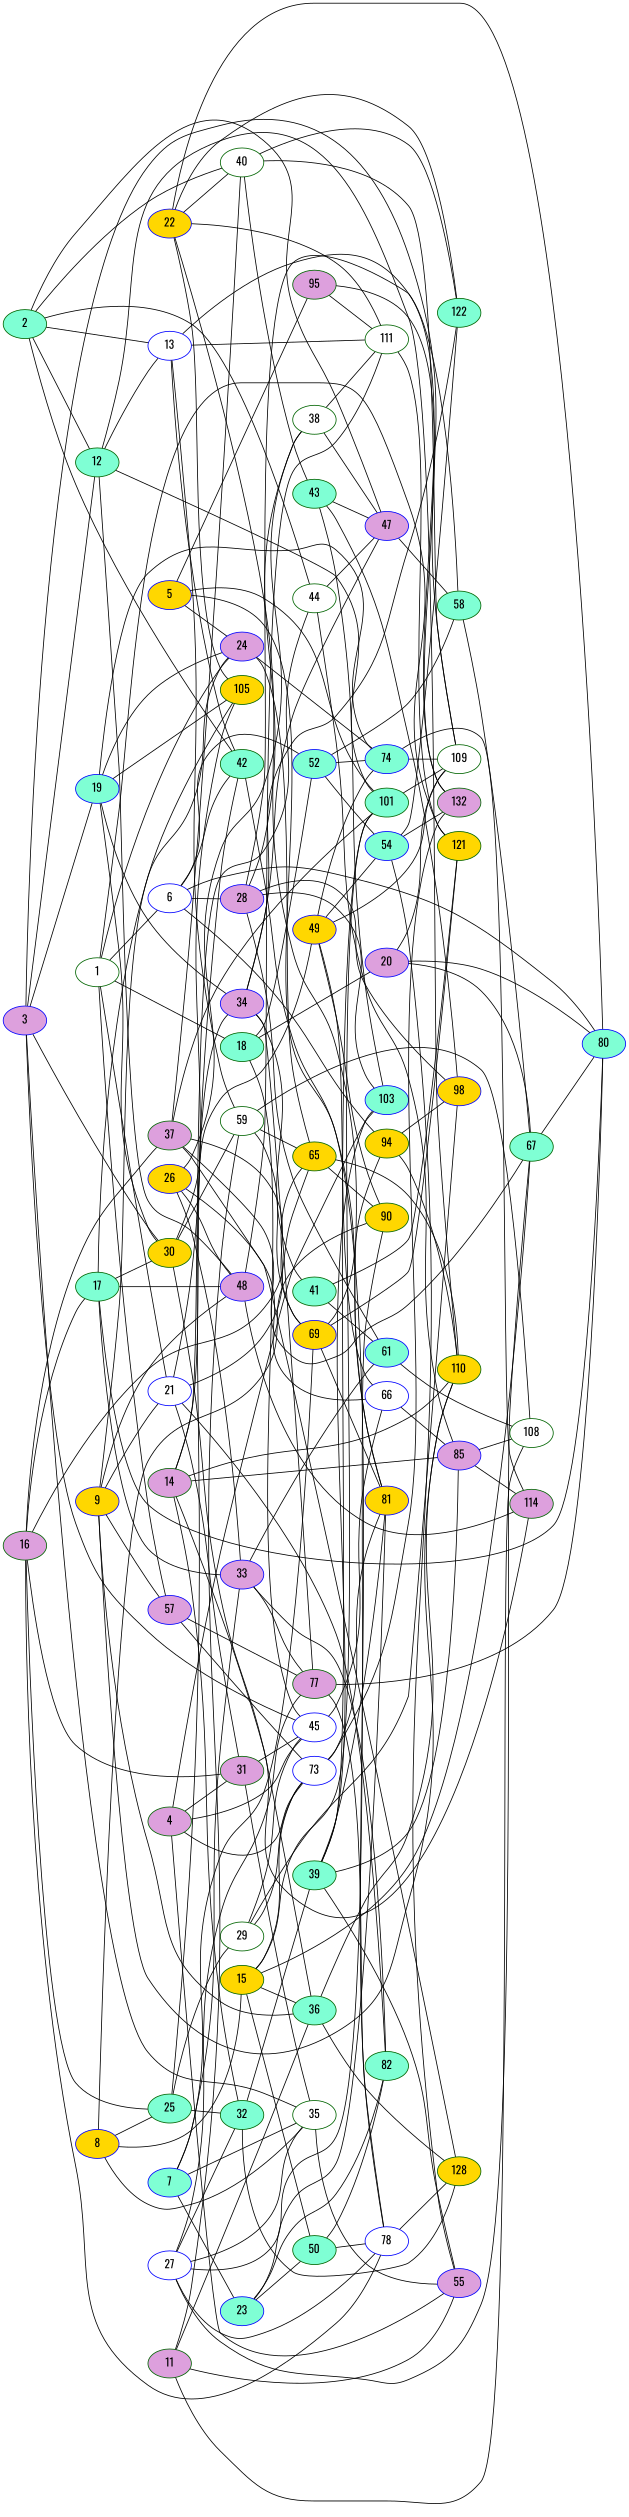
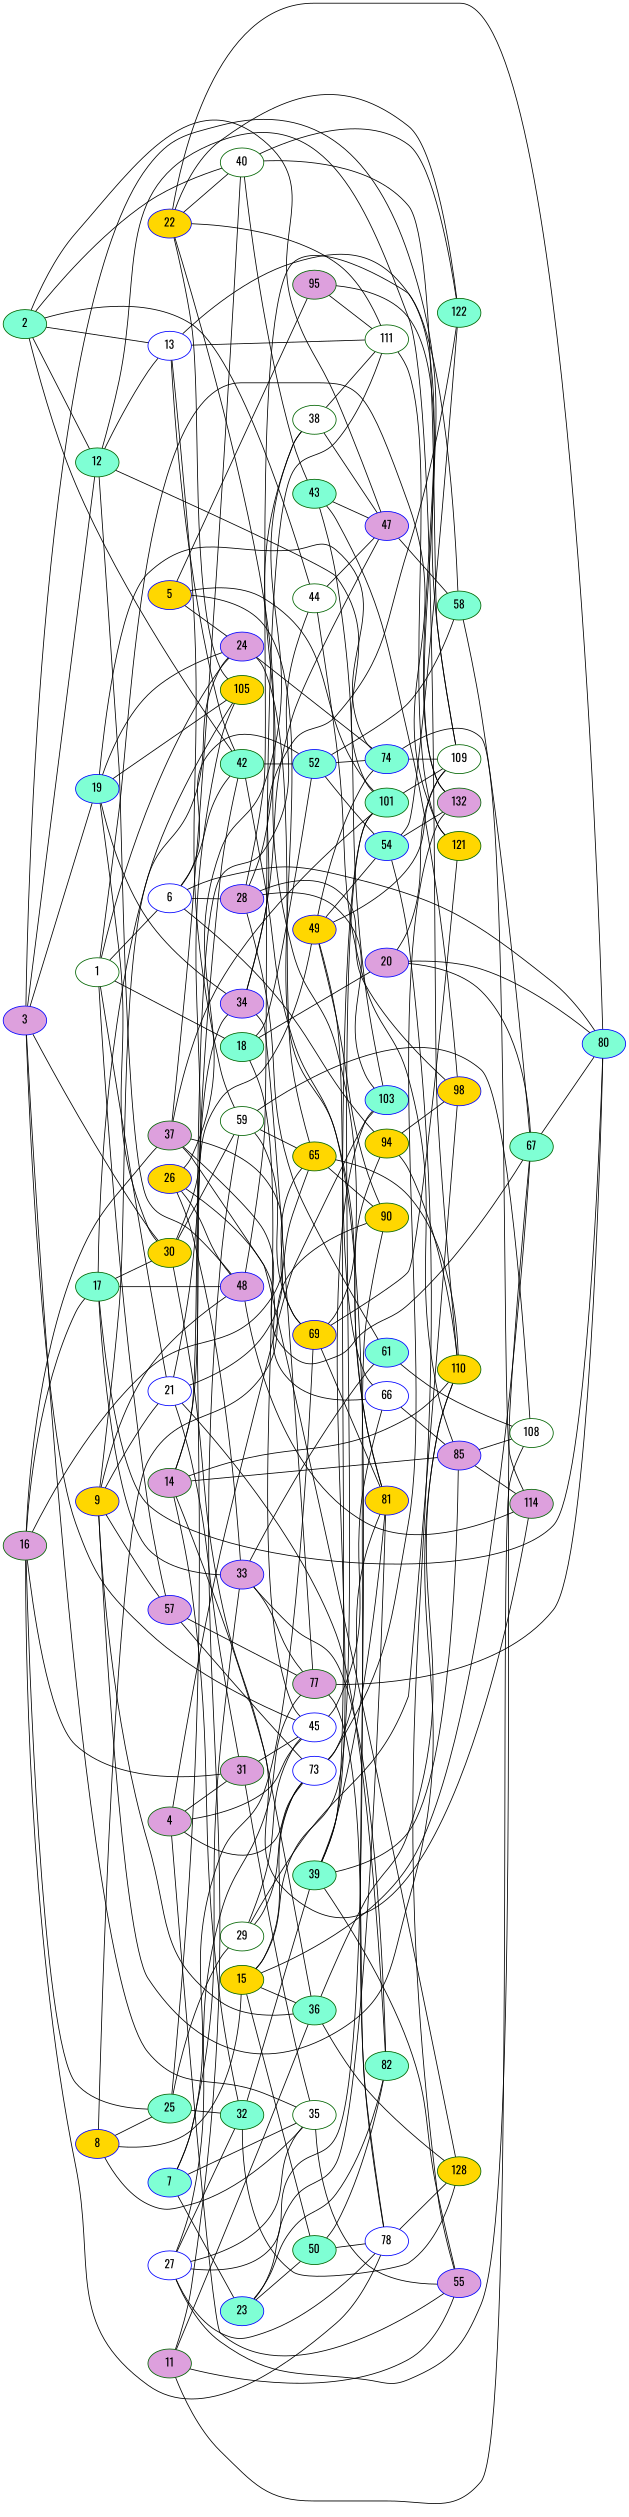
none -> (278, 764)
(314, 1291) -> none
